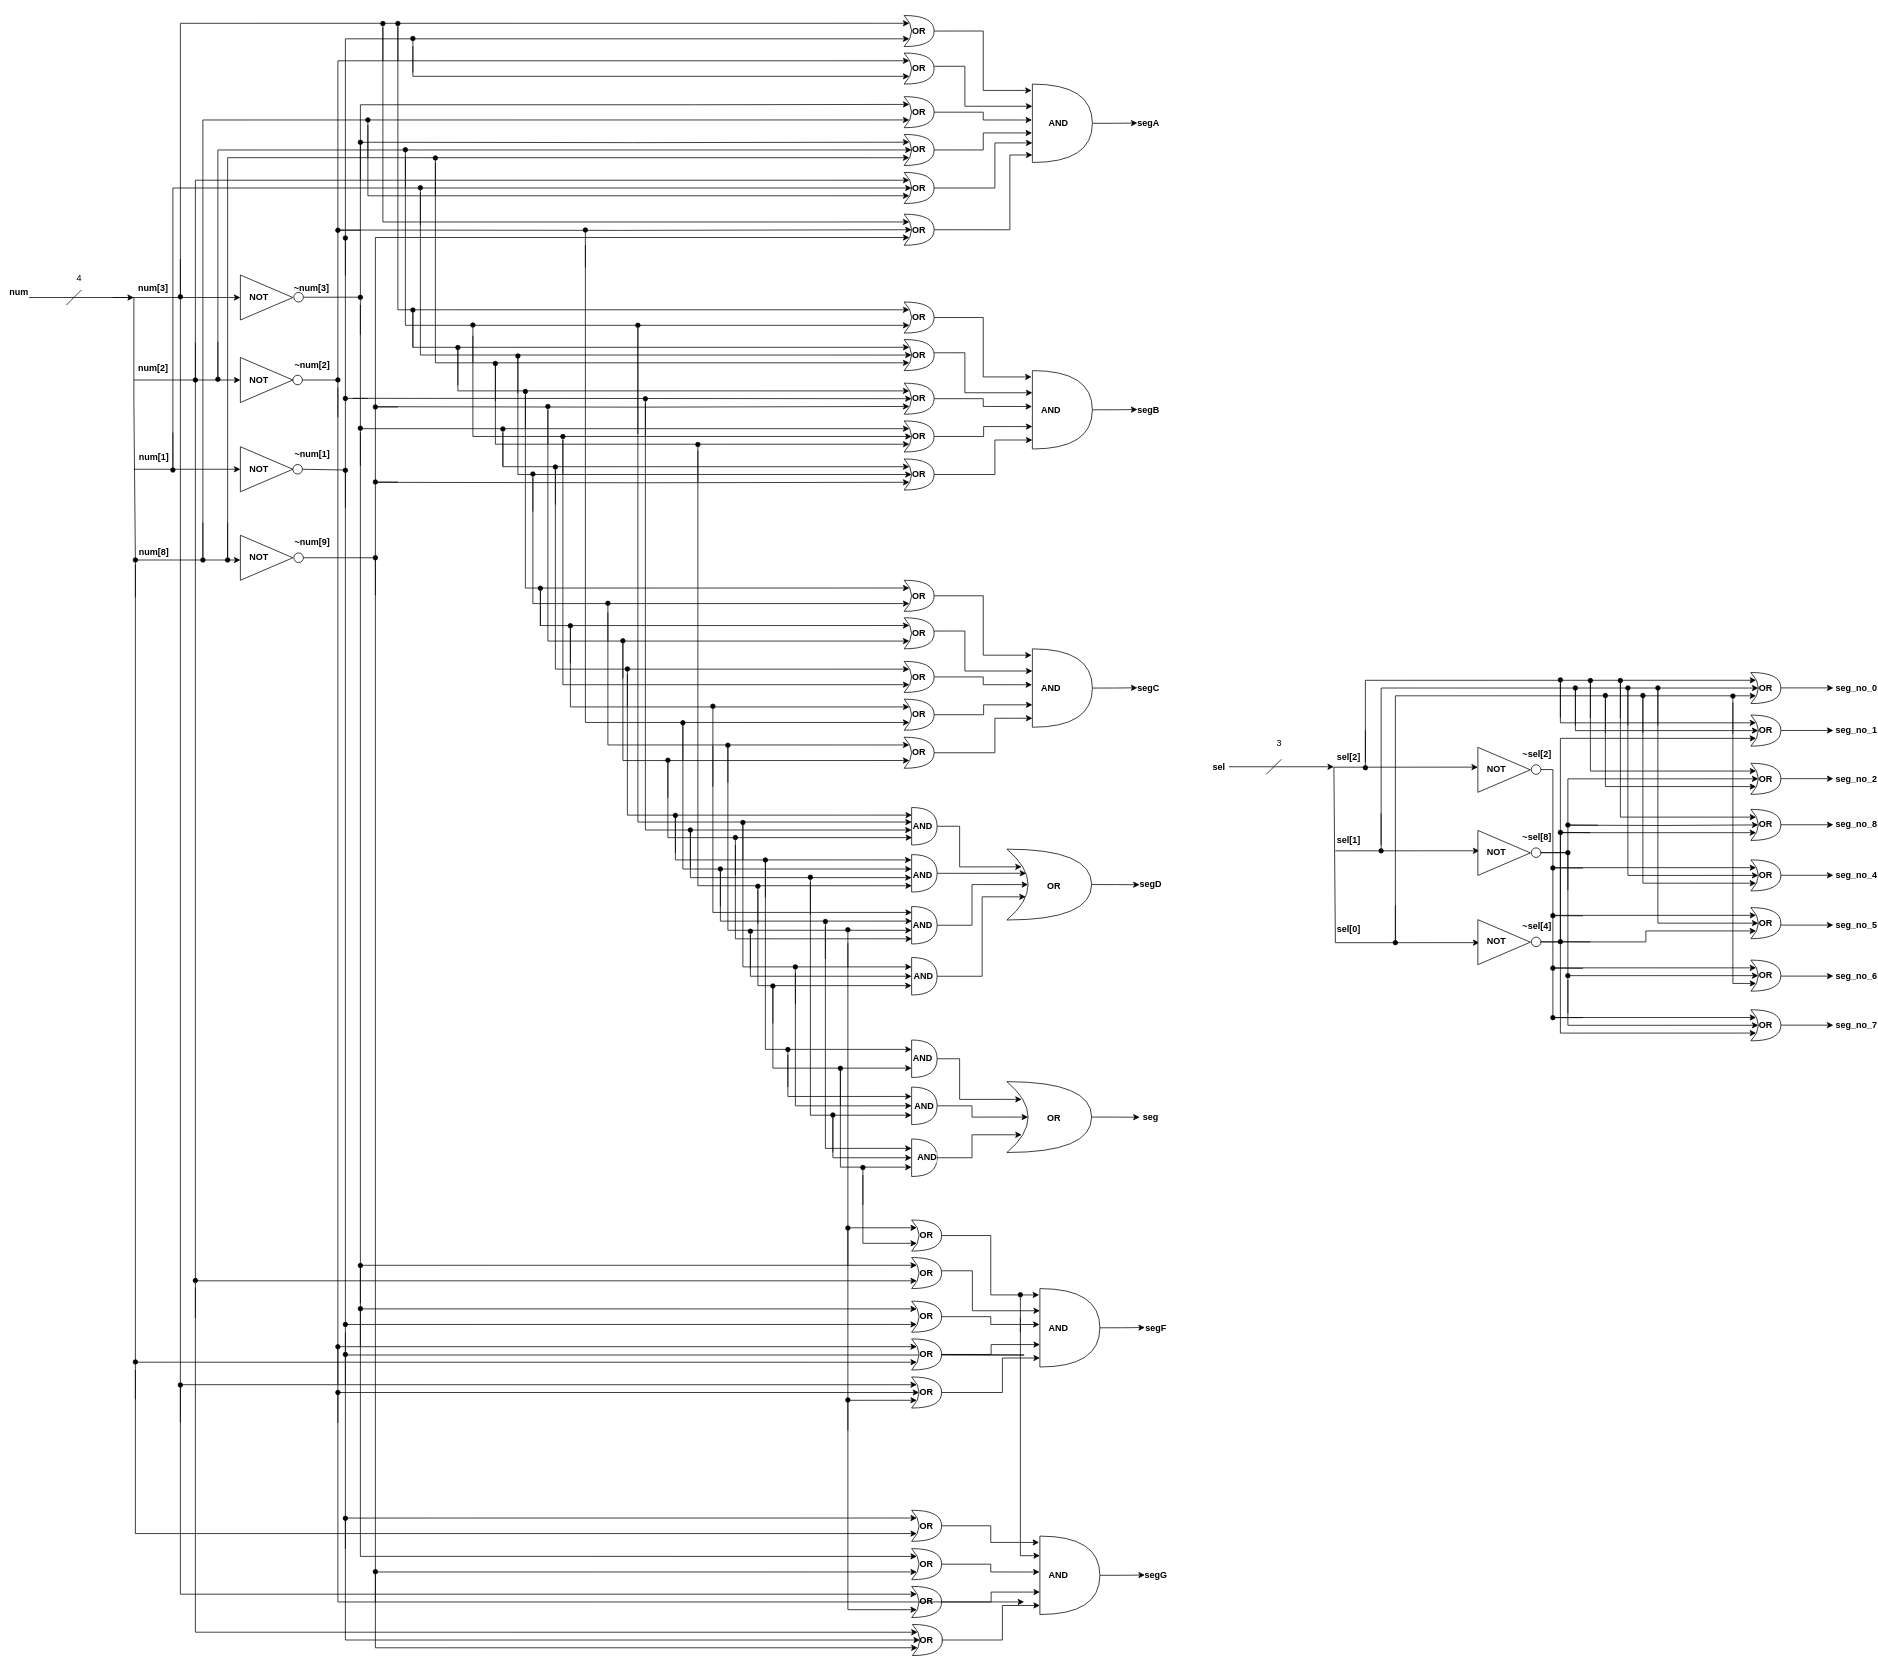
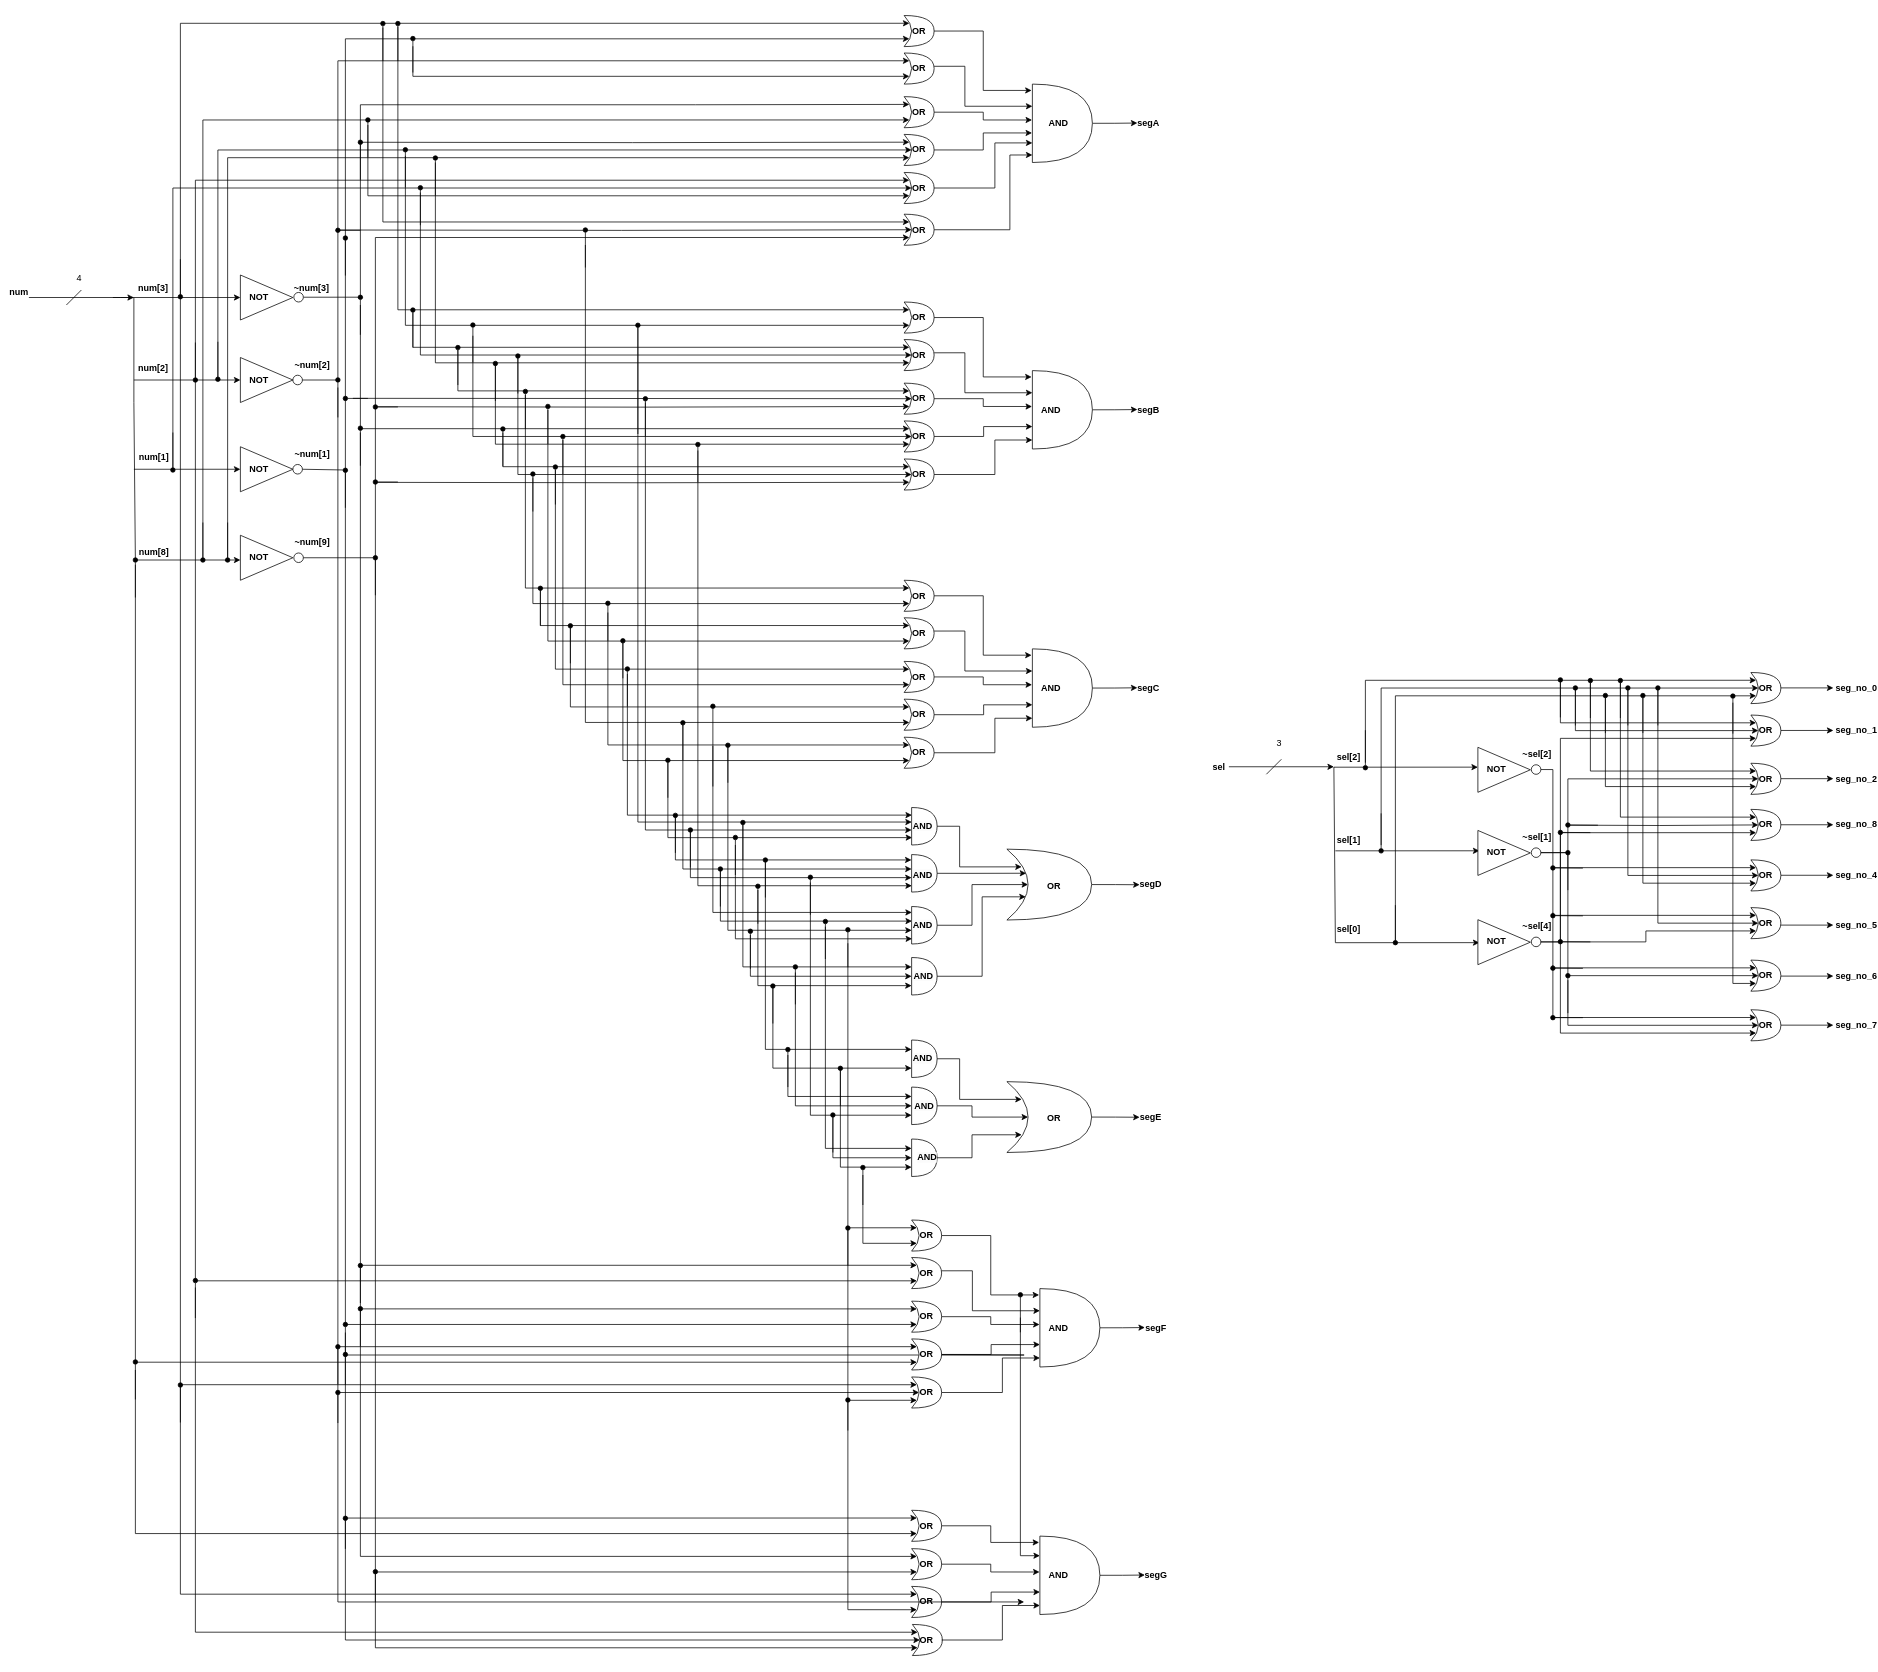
(1537, 837) -> (1537, 837)
(1151, 1117) -> (1151, 1117)
